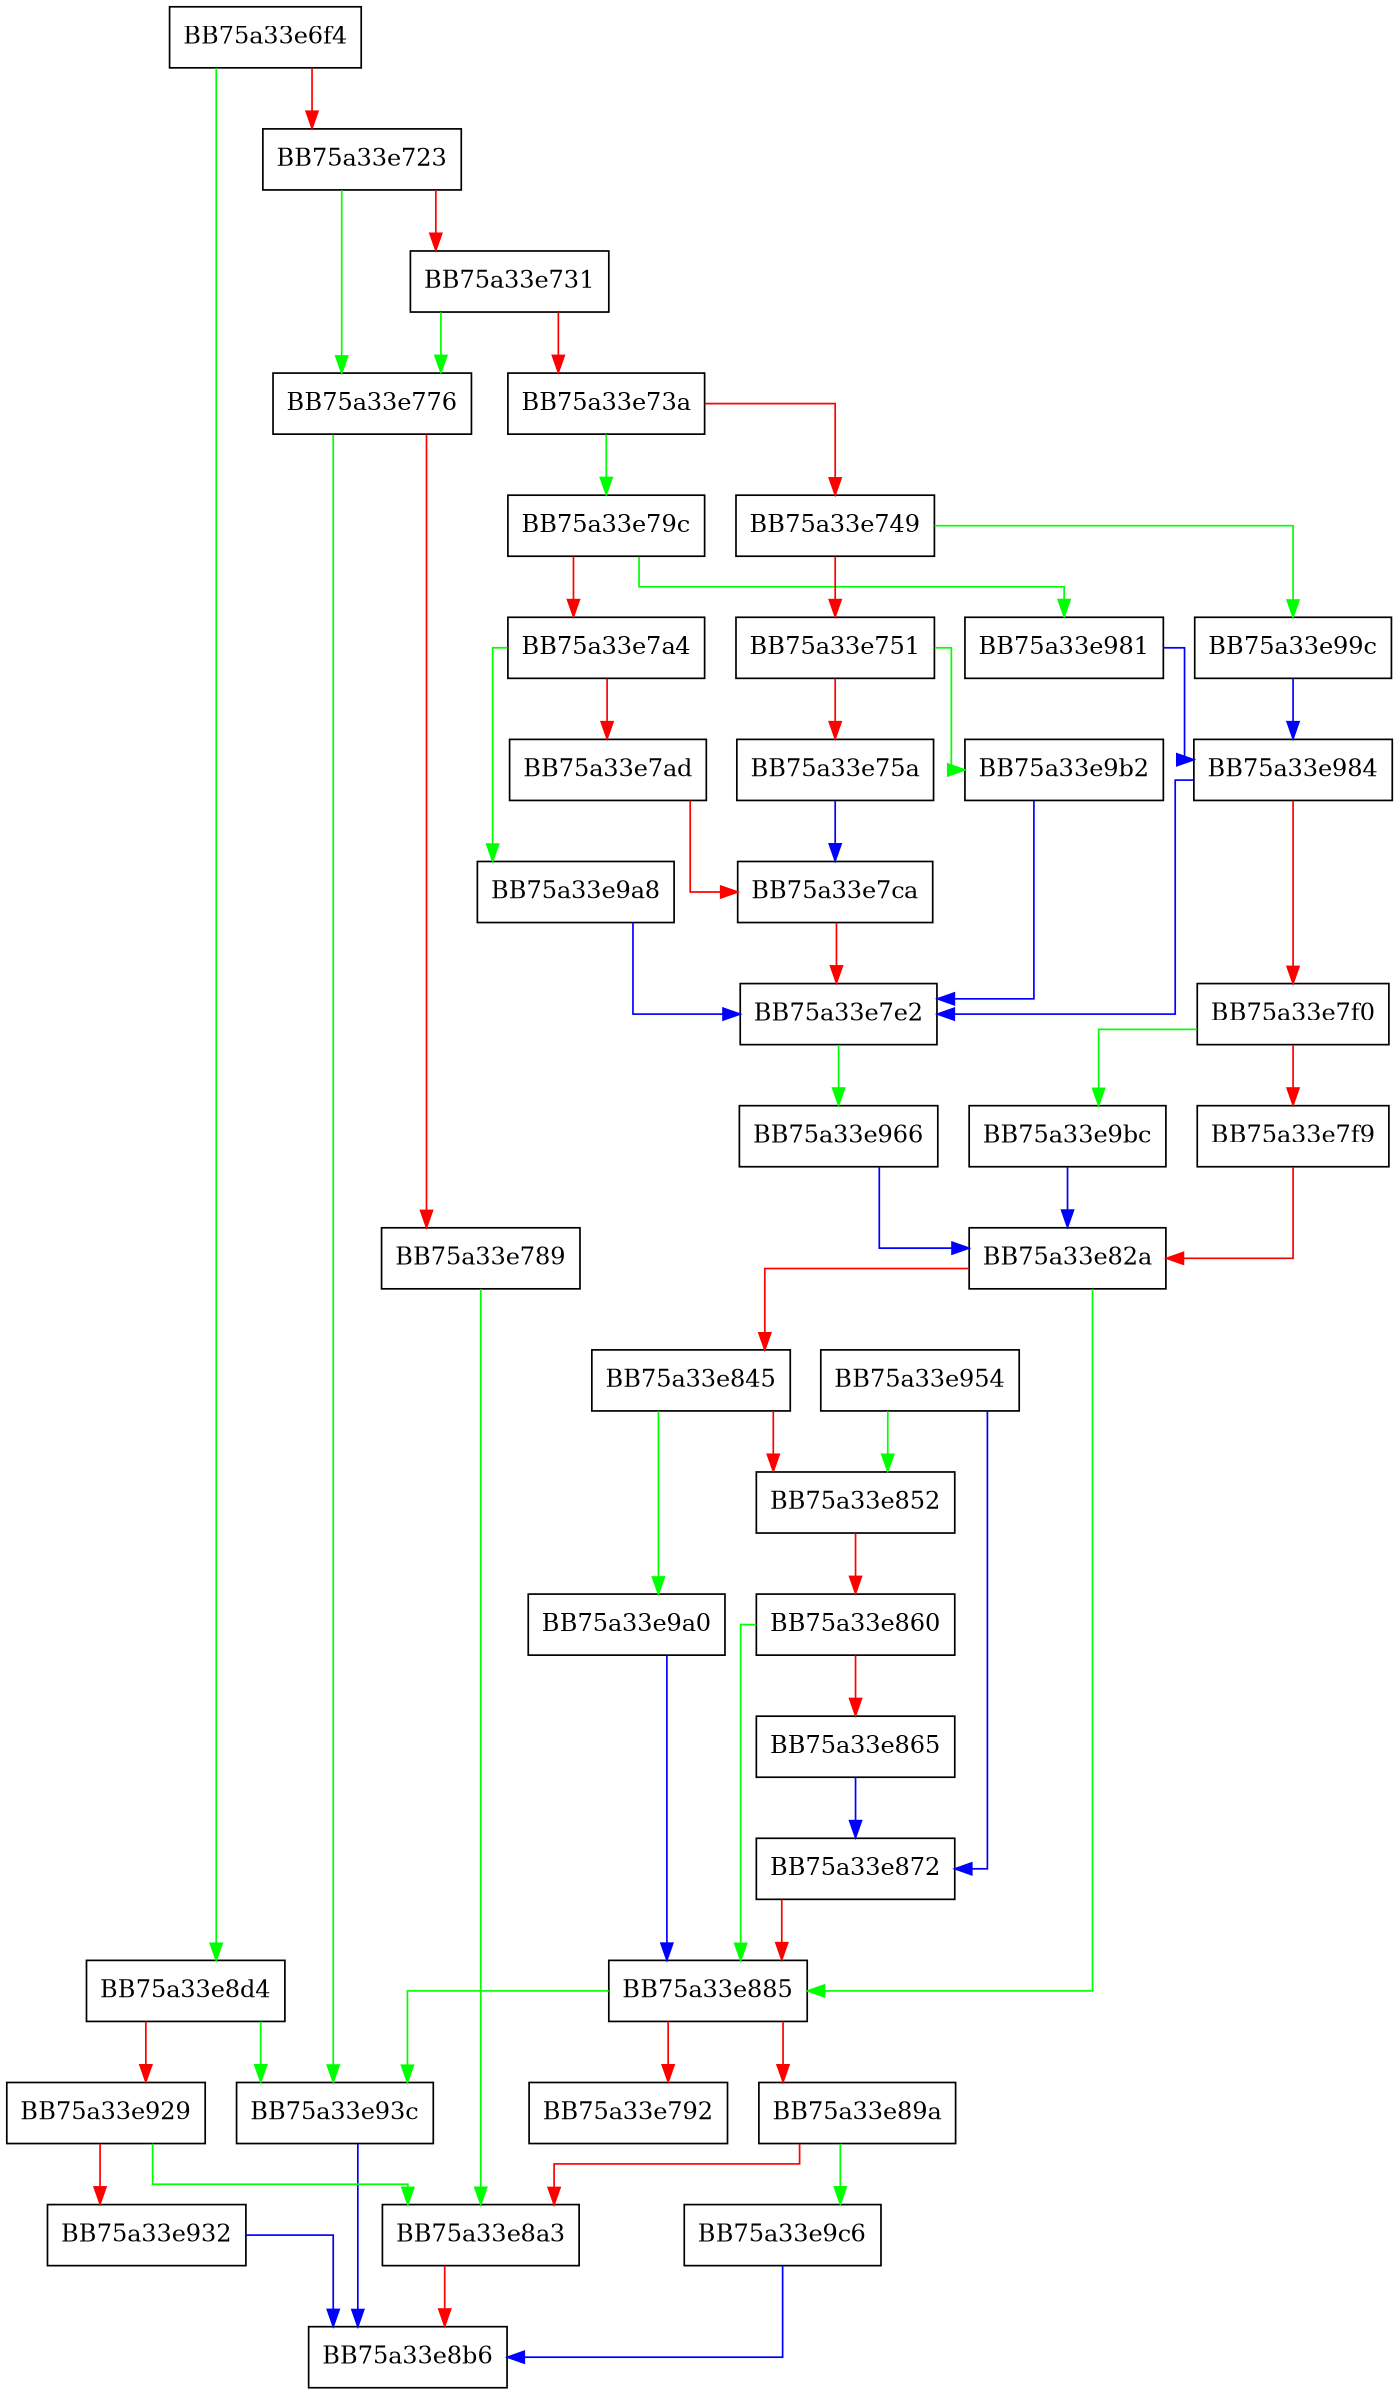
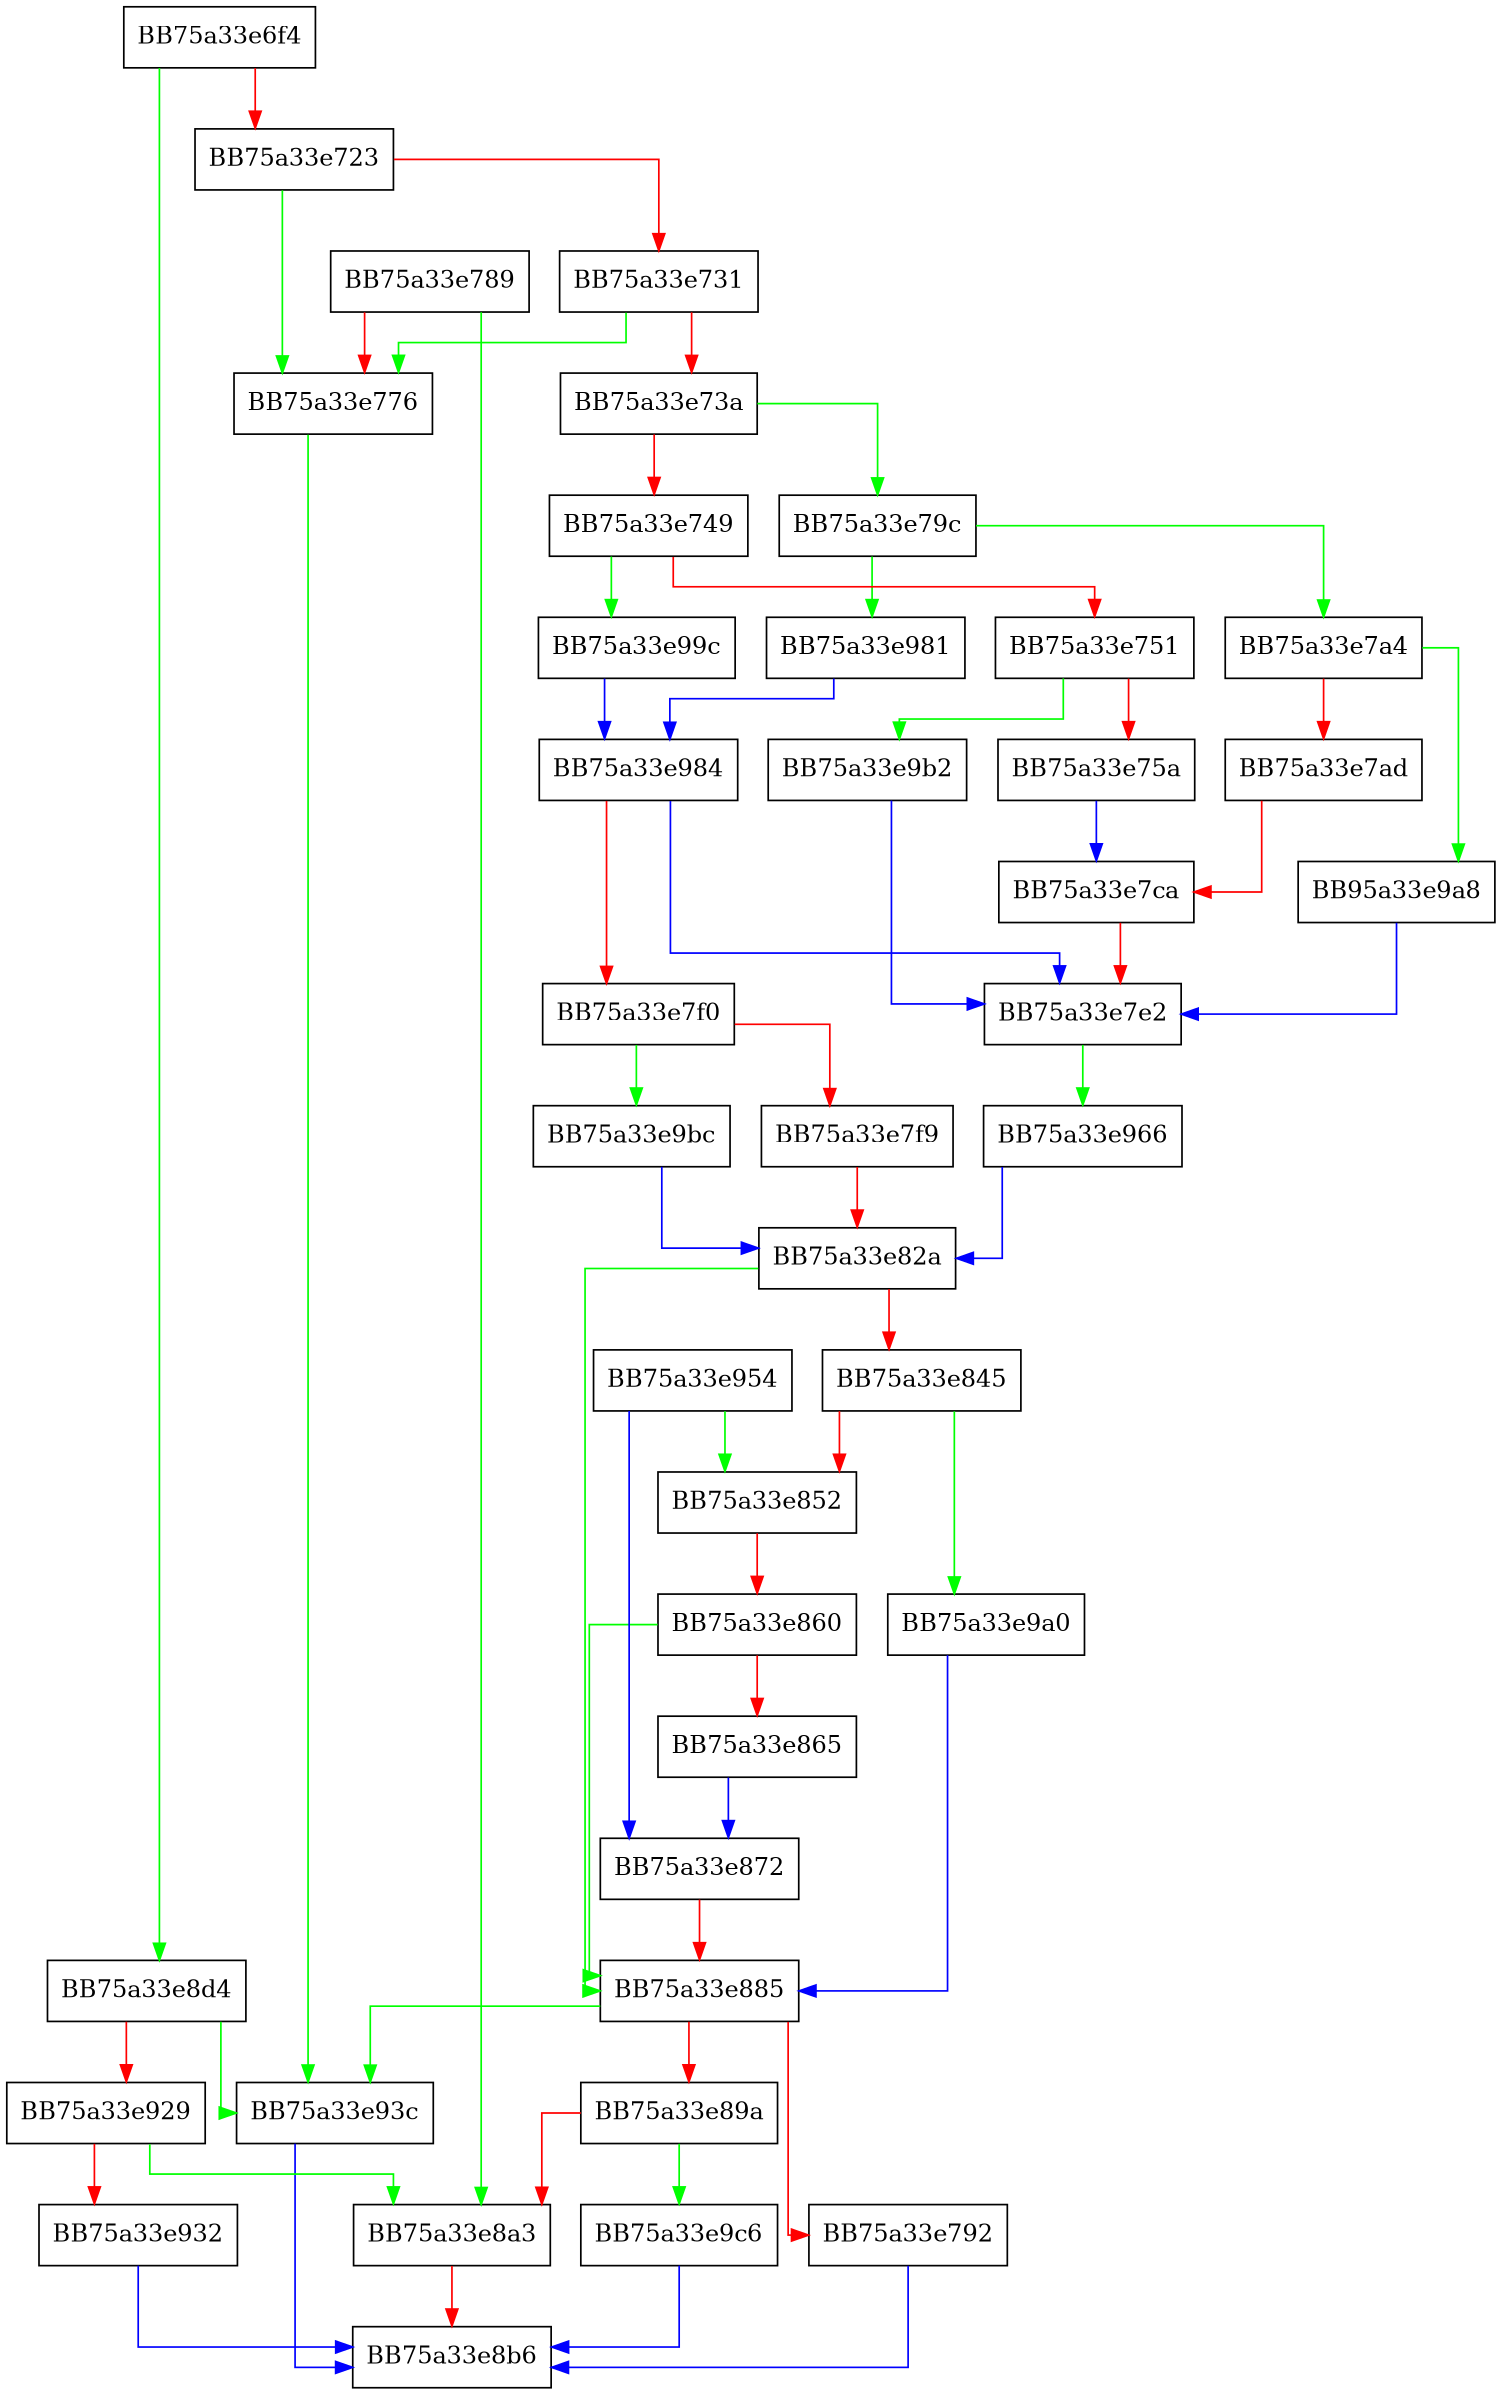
(573, 578) -> (1187, 526)
(427, 822) -> (365, 334)
(576, 892) -> (1397, 892)
none -> (789, 2367)
